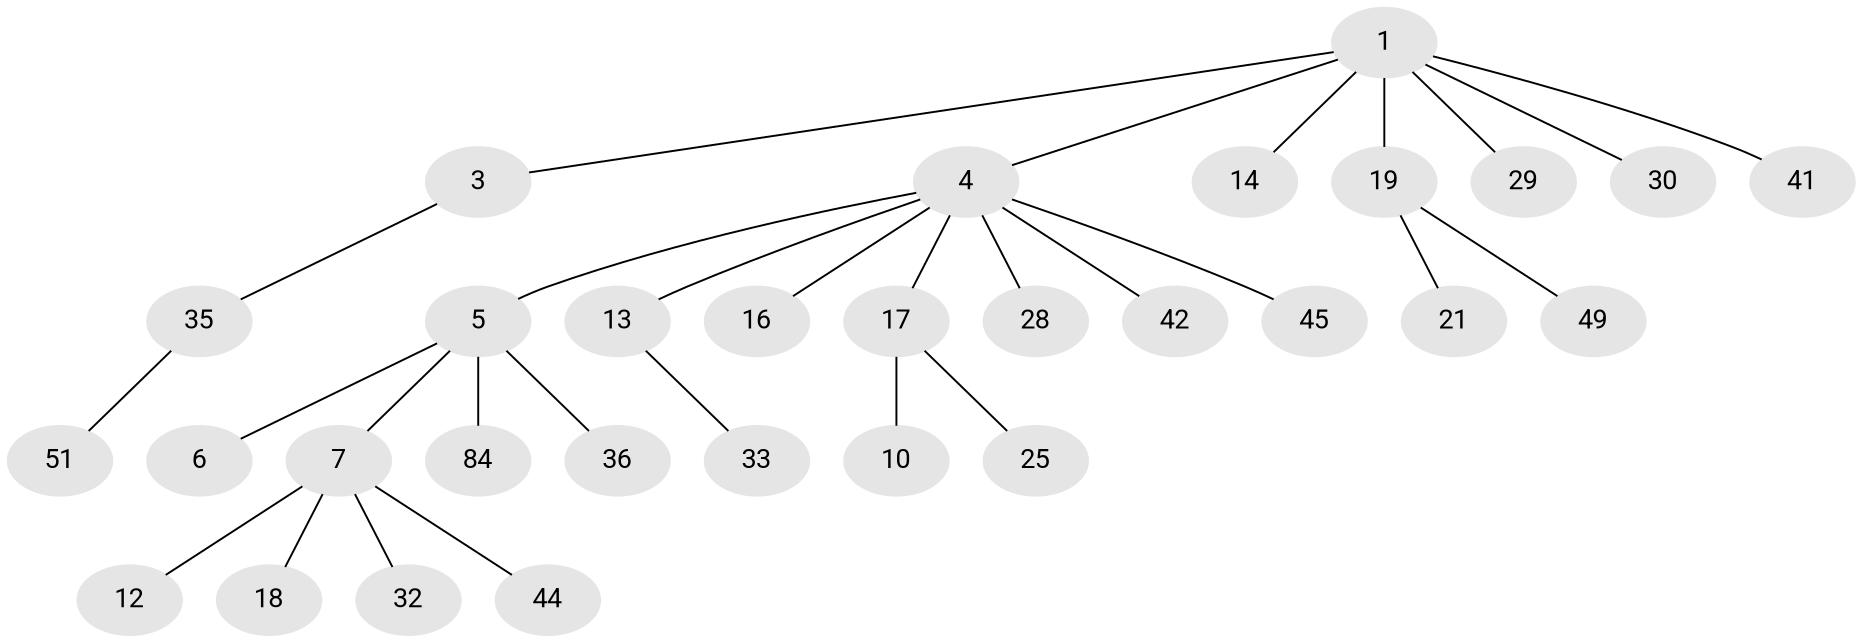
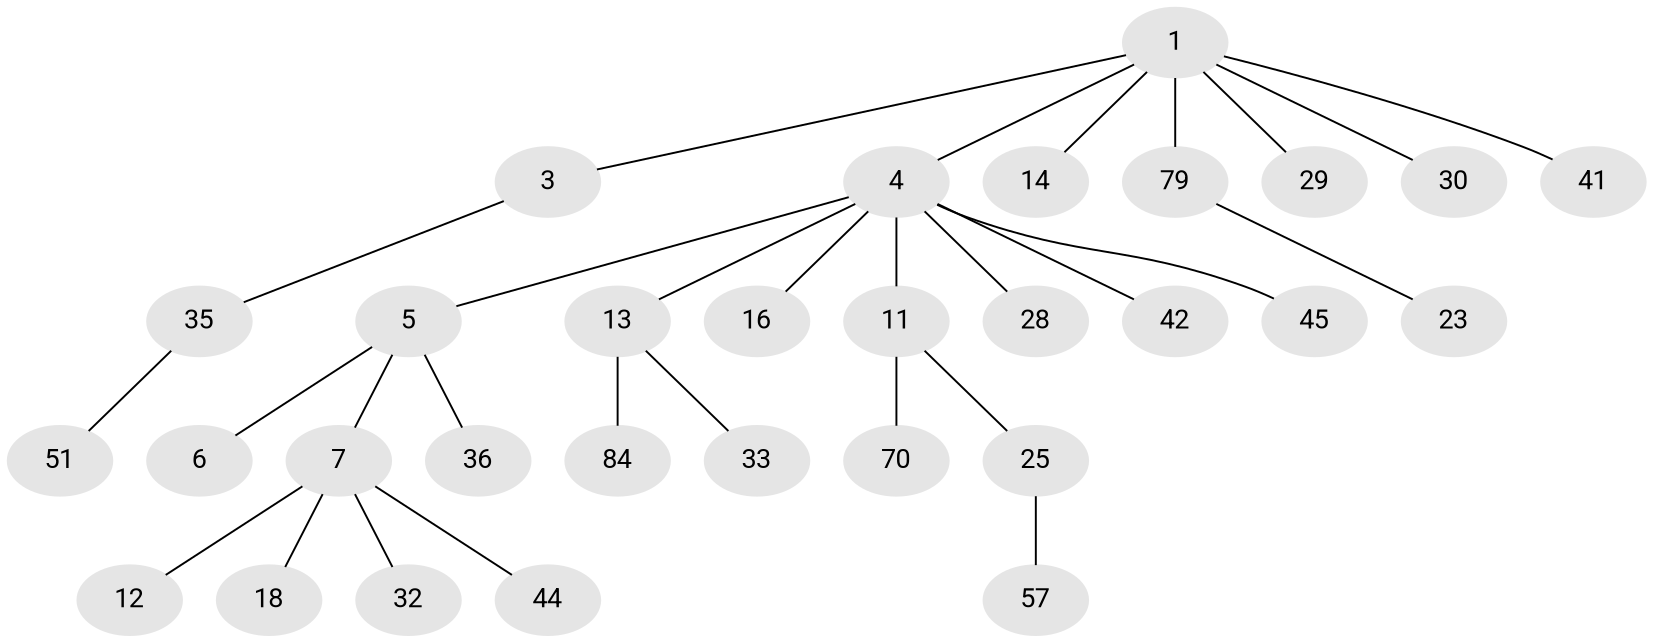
(1384, 182) -> (1175, 182)
(896, 321) -> (896, 321)
(1454, 321) -> (1454, 321)
(1593, 321) -> none
(478, 391) -> (618, 391)
(896, 461) -> (896, 461)
none -> (1036, 600)
